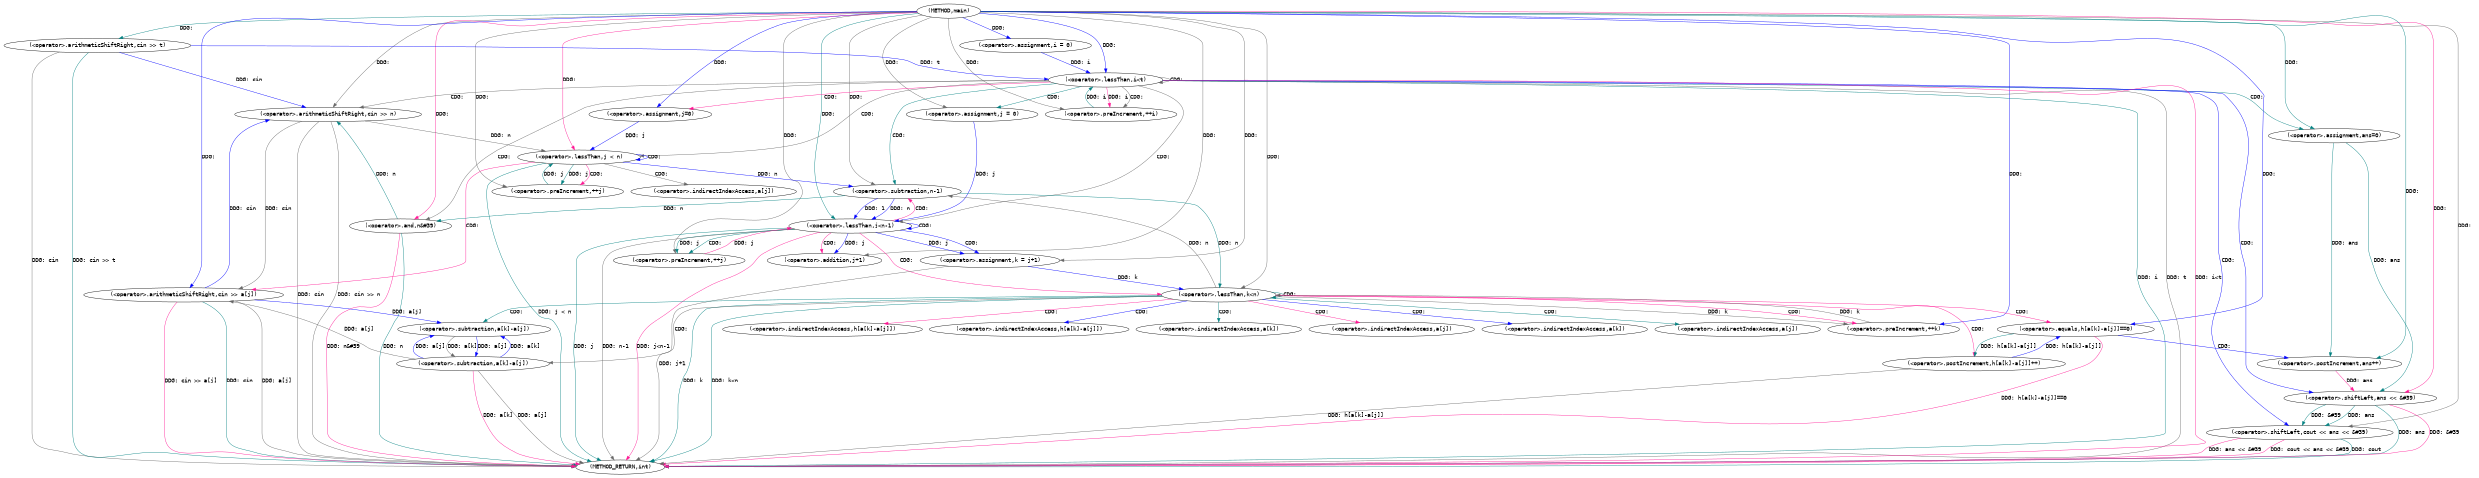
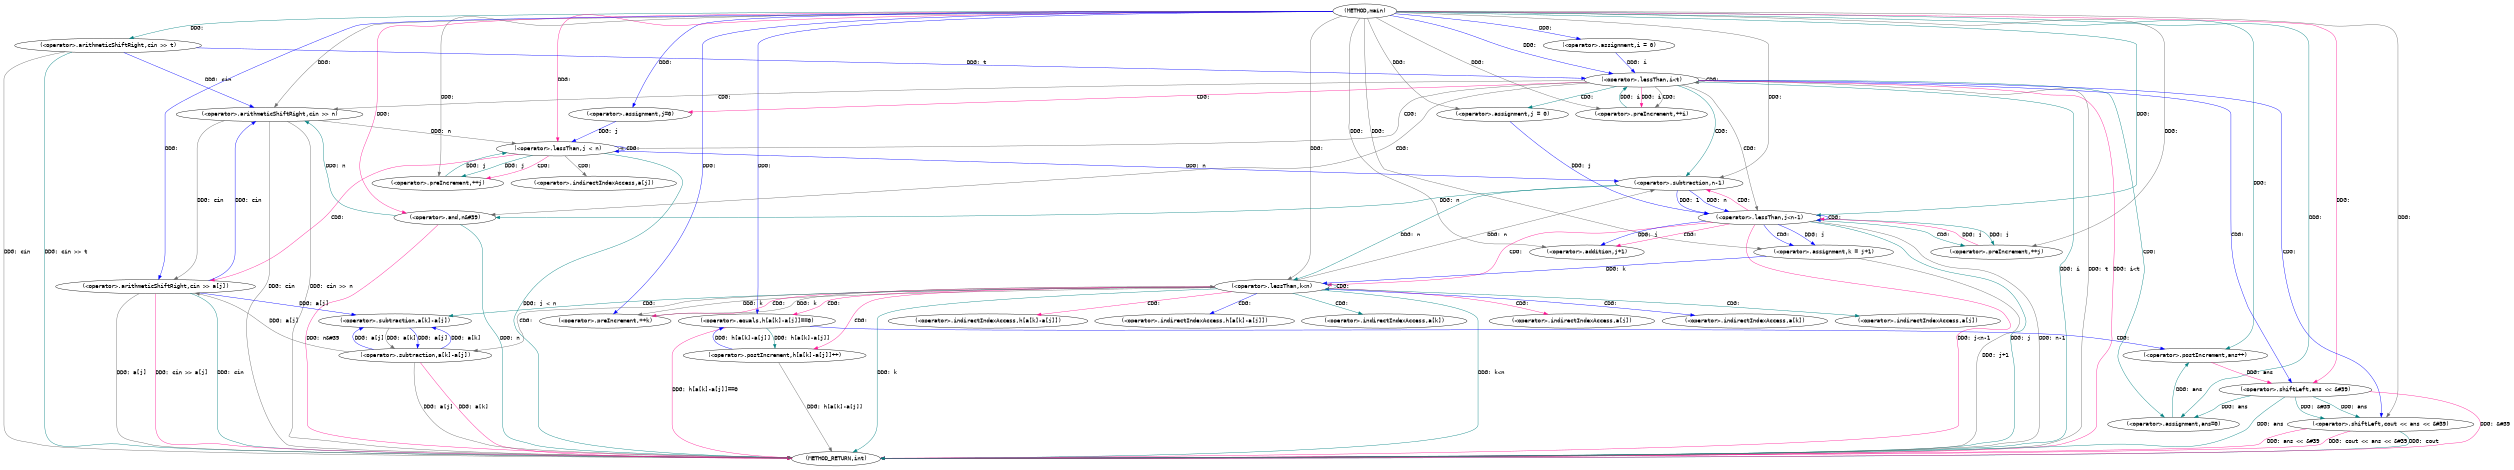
(2375, 272) -> (2223, 403)
